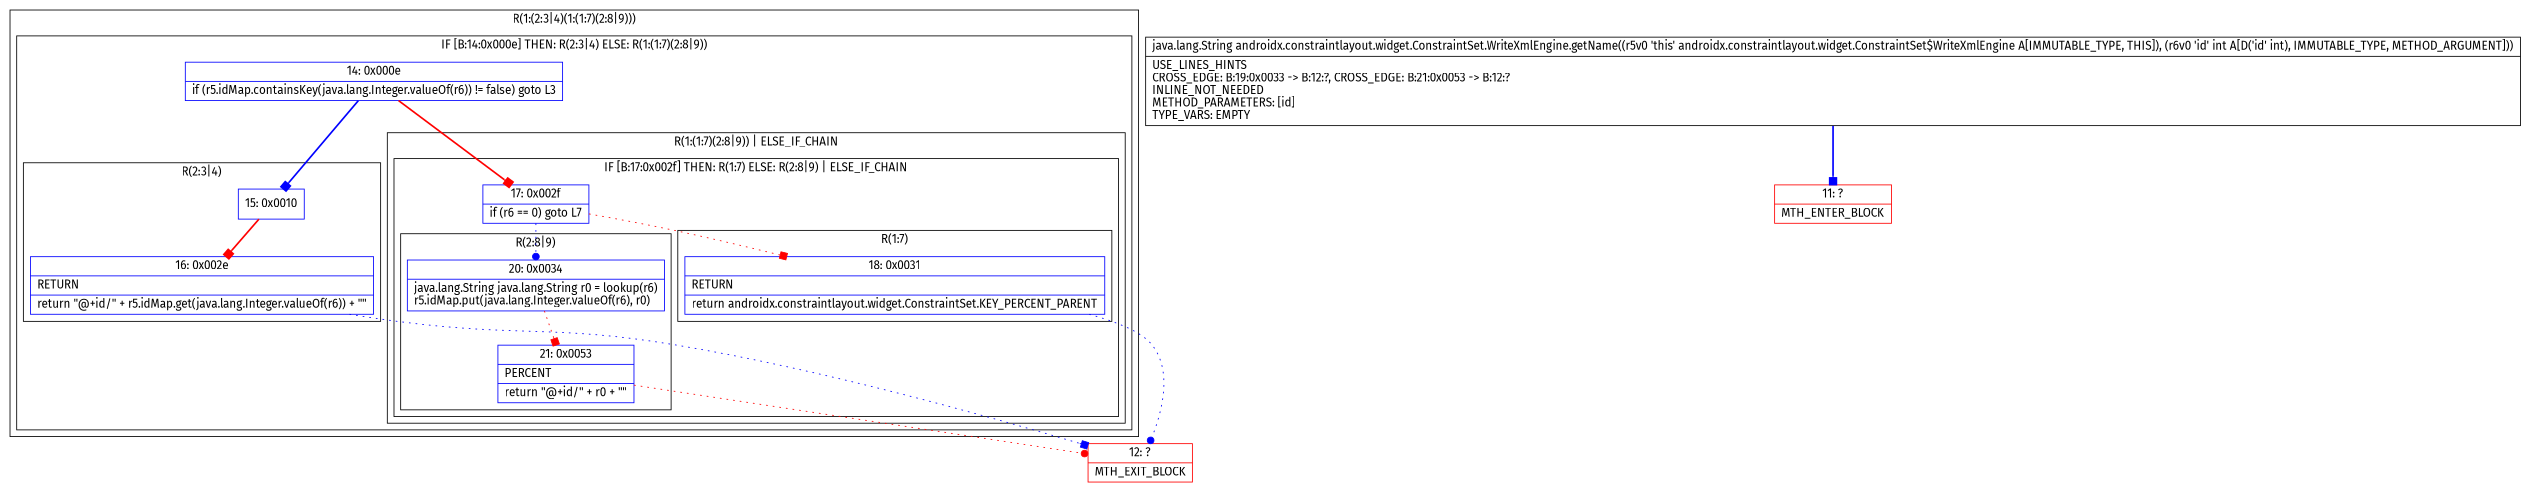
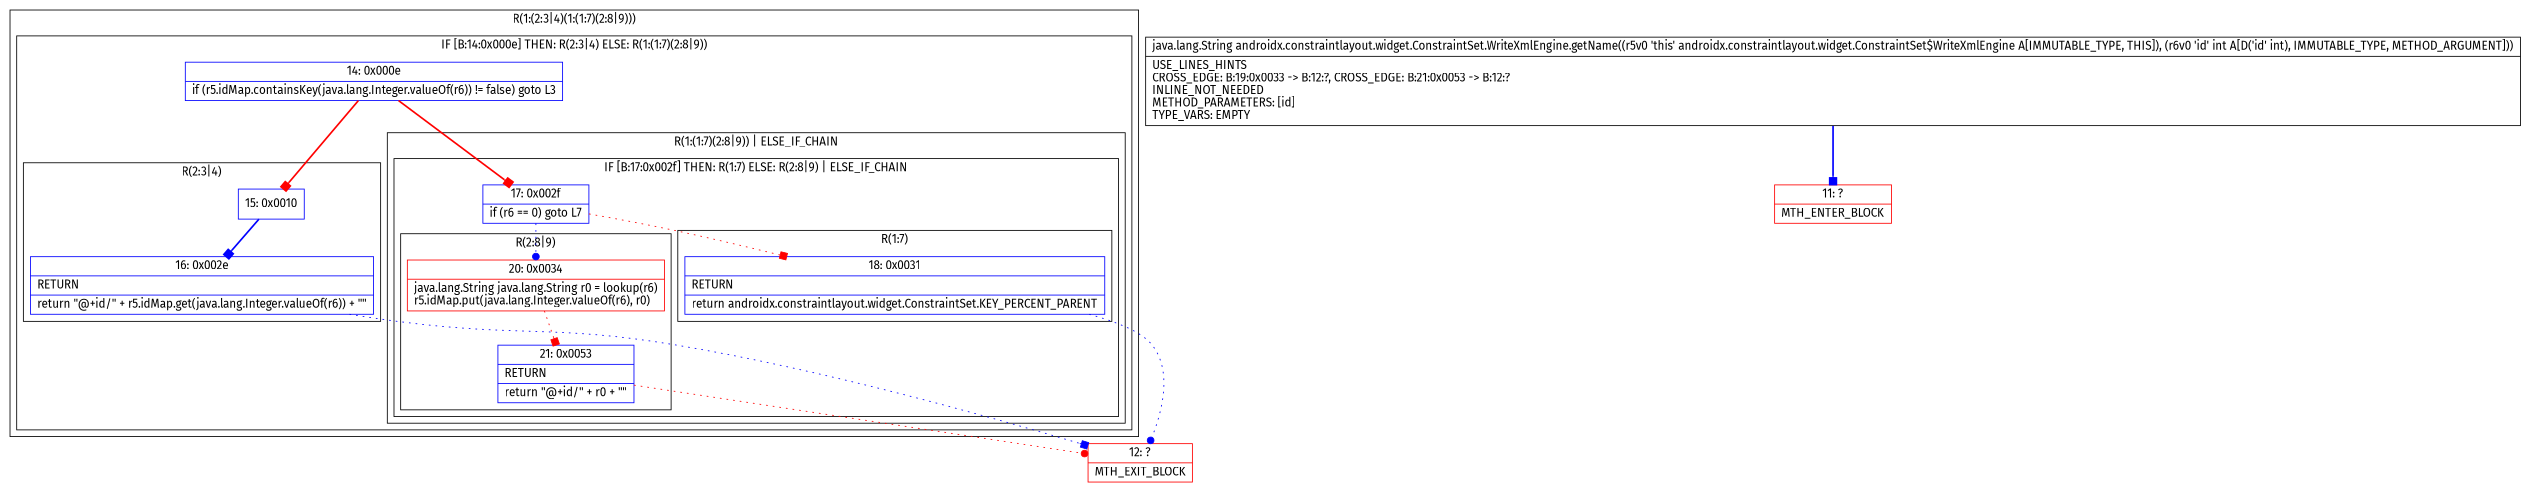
(324, 142) -> (324, 142)
(245, 235) -> (245, 235)
(536, 285) -> (536, 285)
(528, 374) -> (526, 374)
